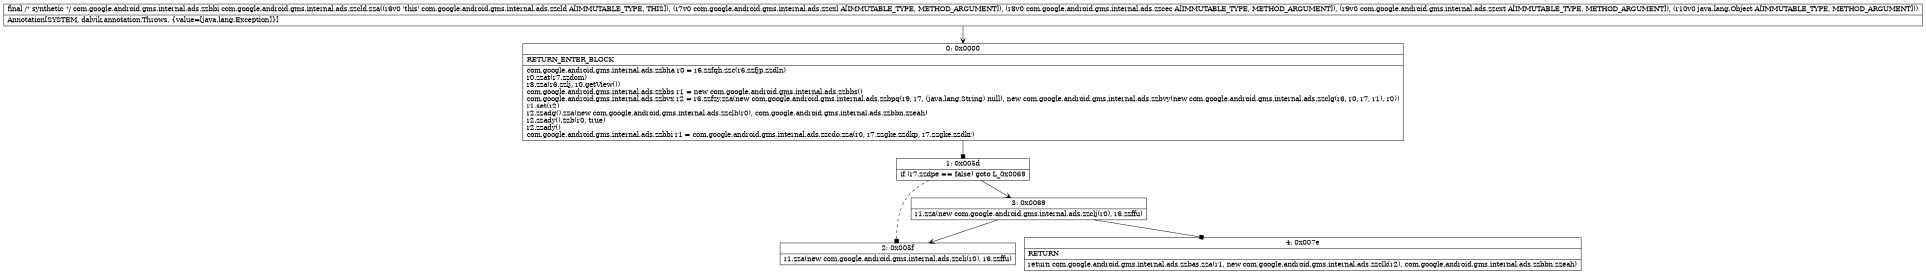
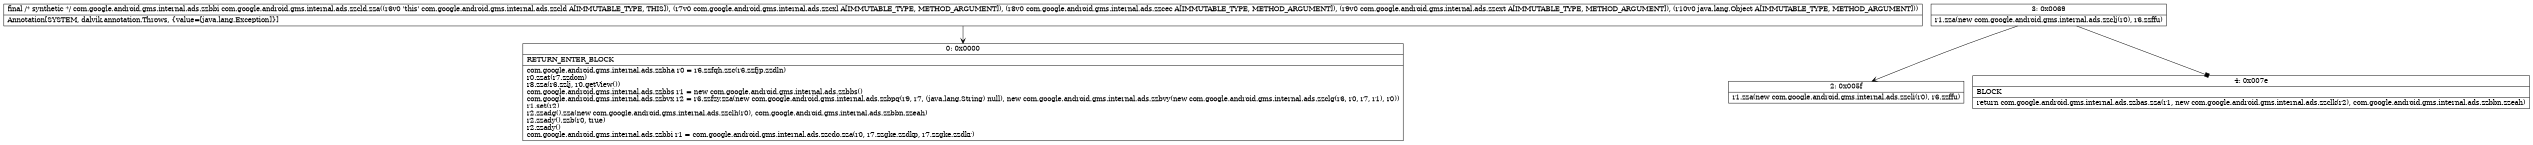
(963, 169) -> none
(1044, 254) -> (1989, 92)
